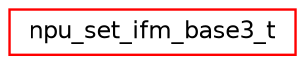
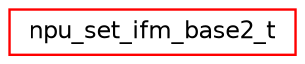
(153, 32) -> (153, 32)
